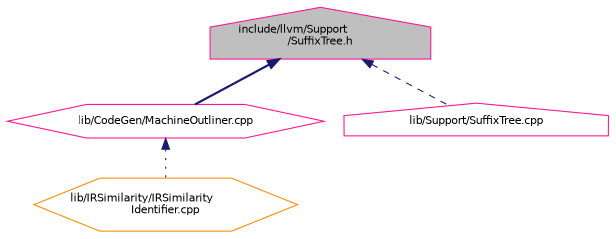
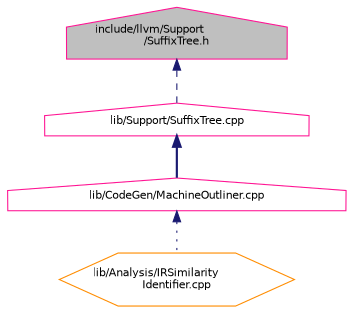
(232, 84) -> (177, 162)
(166, 121) -> (177, 196)
(166, 205) -> (177, 280)
